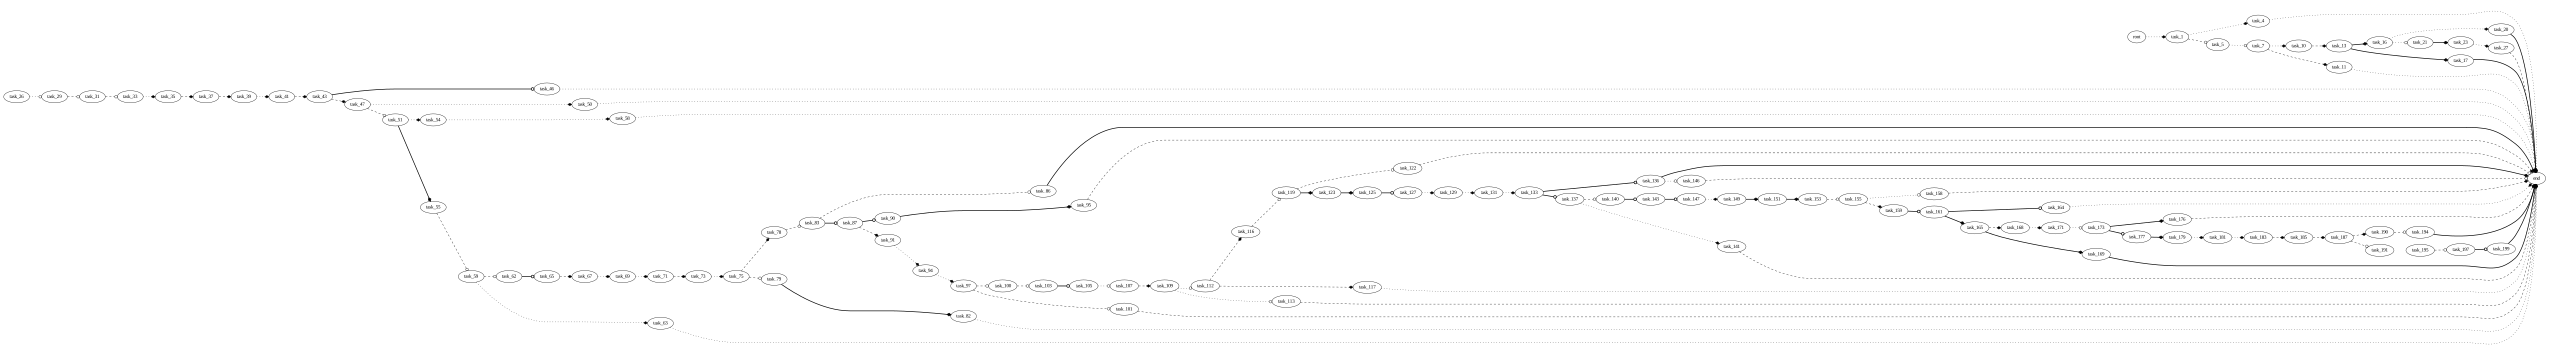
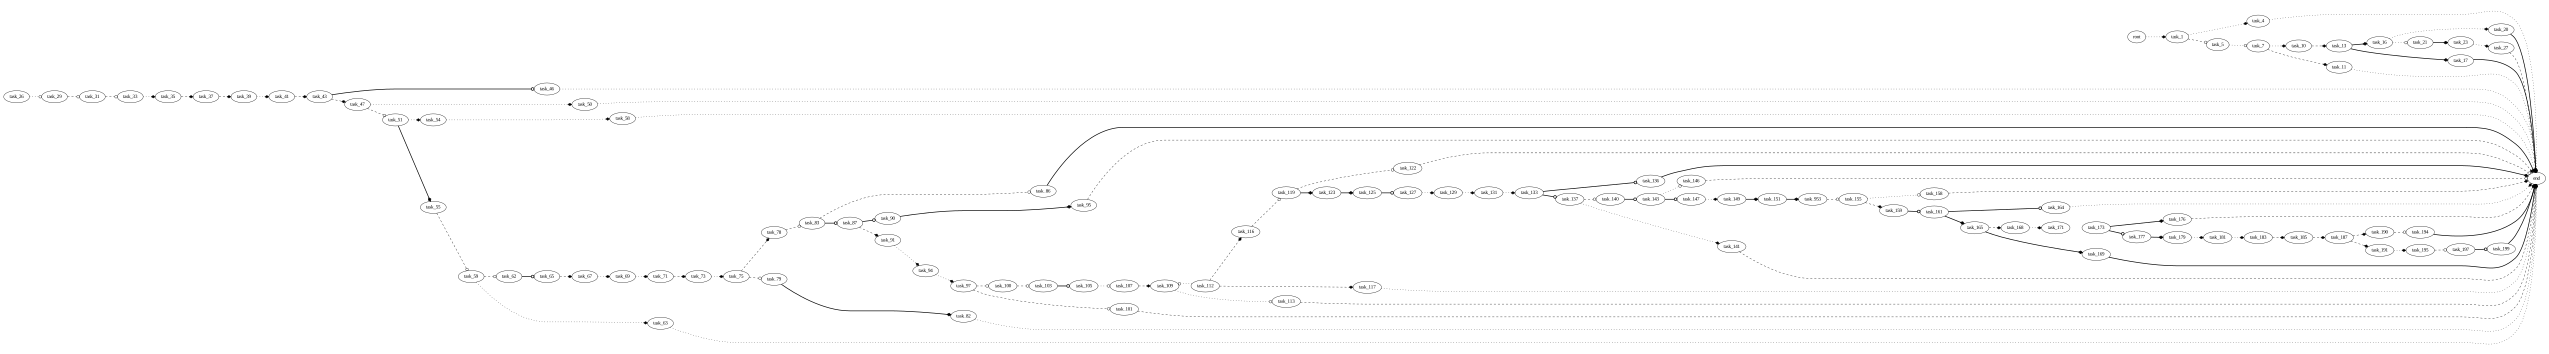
(1670, 181) -> (1670, 191)
(1813, 199) -> (1813, 199)
(2075, 228) -> none
(2358, 244) -> (2358, 244)
none -> (2398, 250)
(1184, 288) -> (1186, 284)
